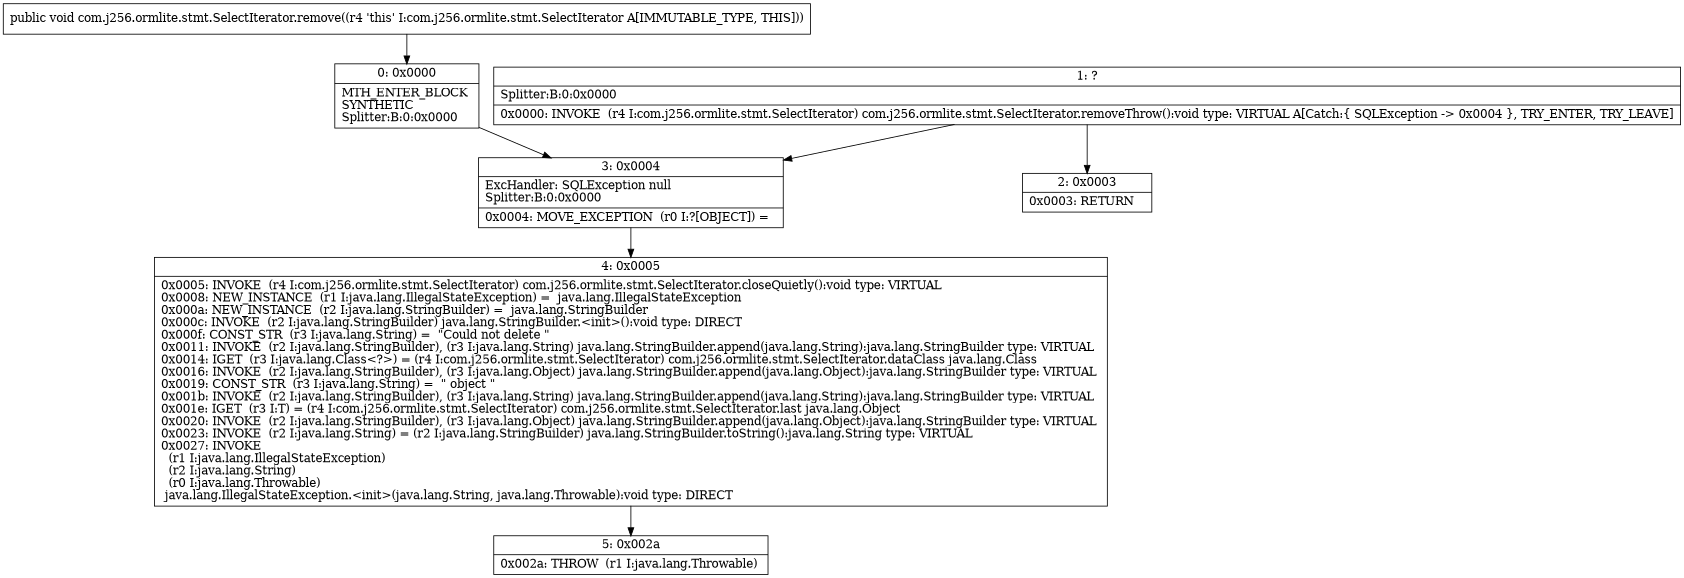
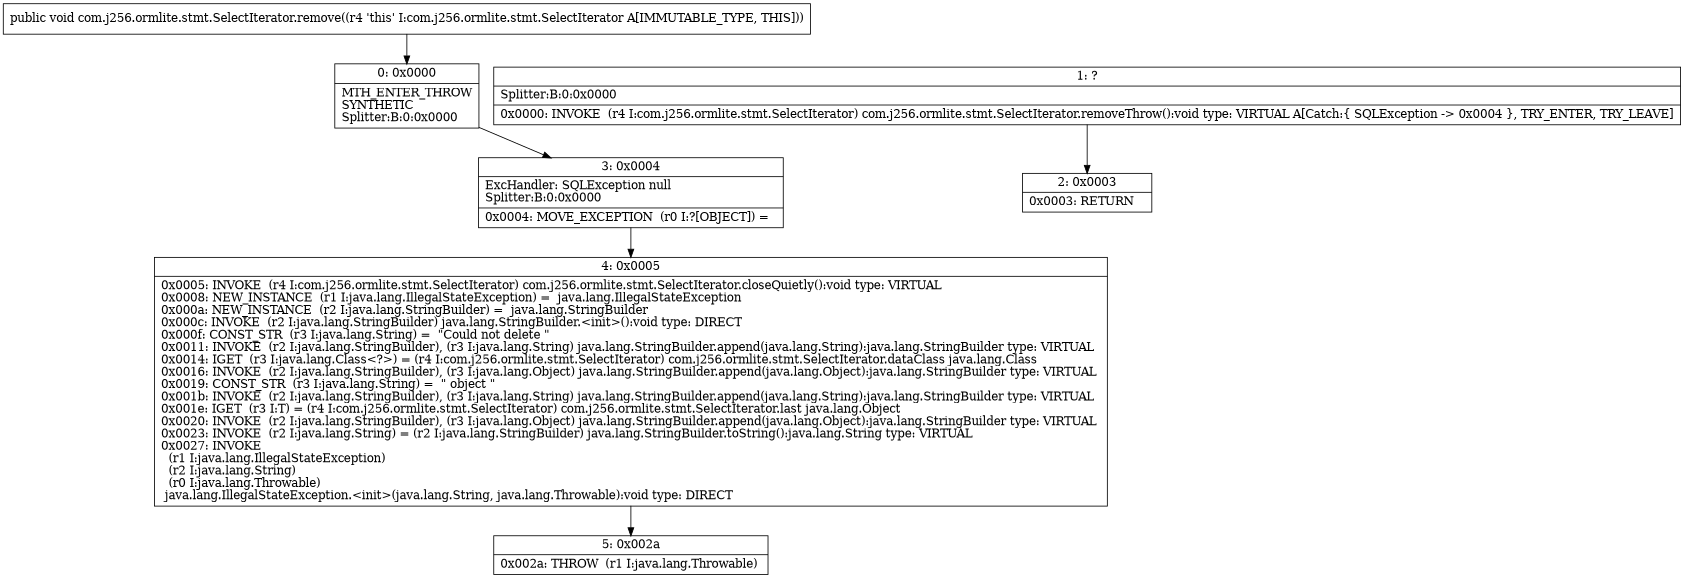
(405, 93) -> (407, 93)
(873, 141) -> none
